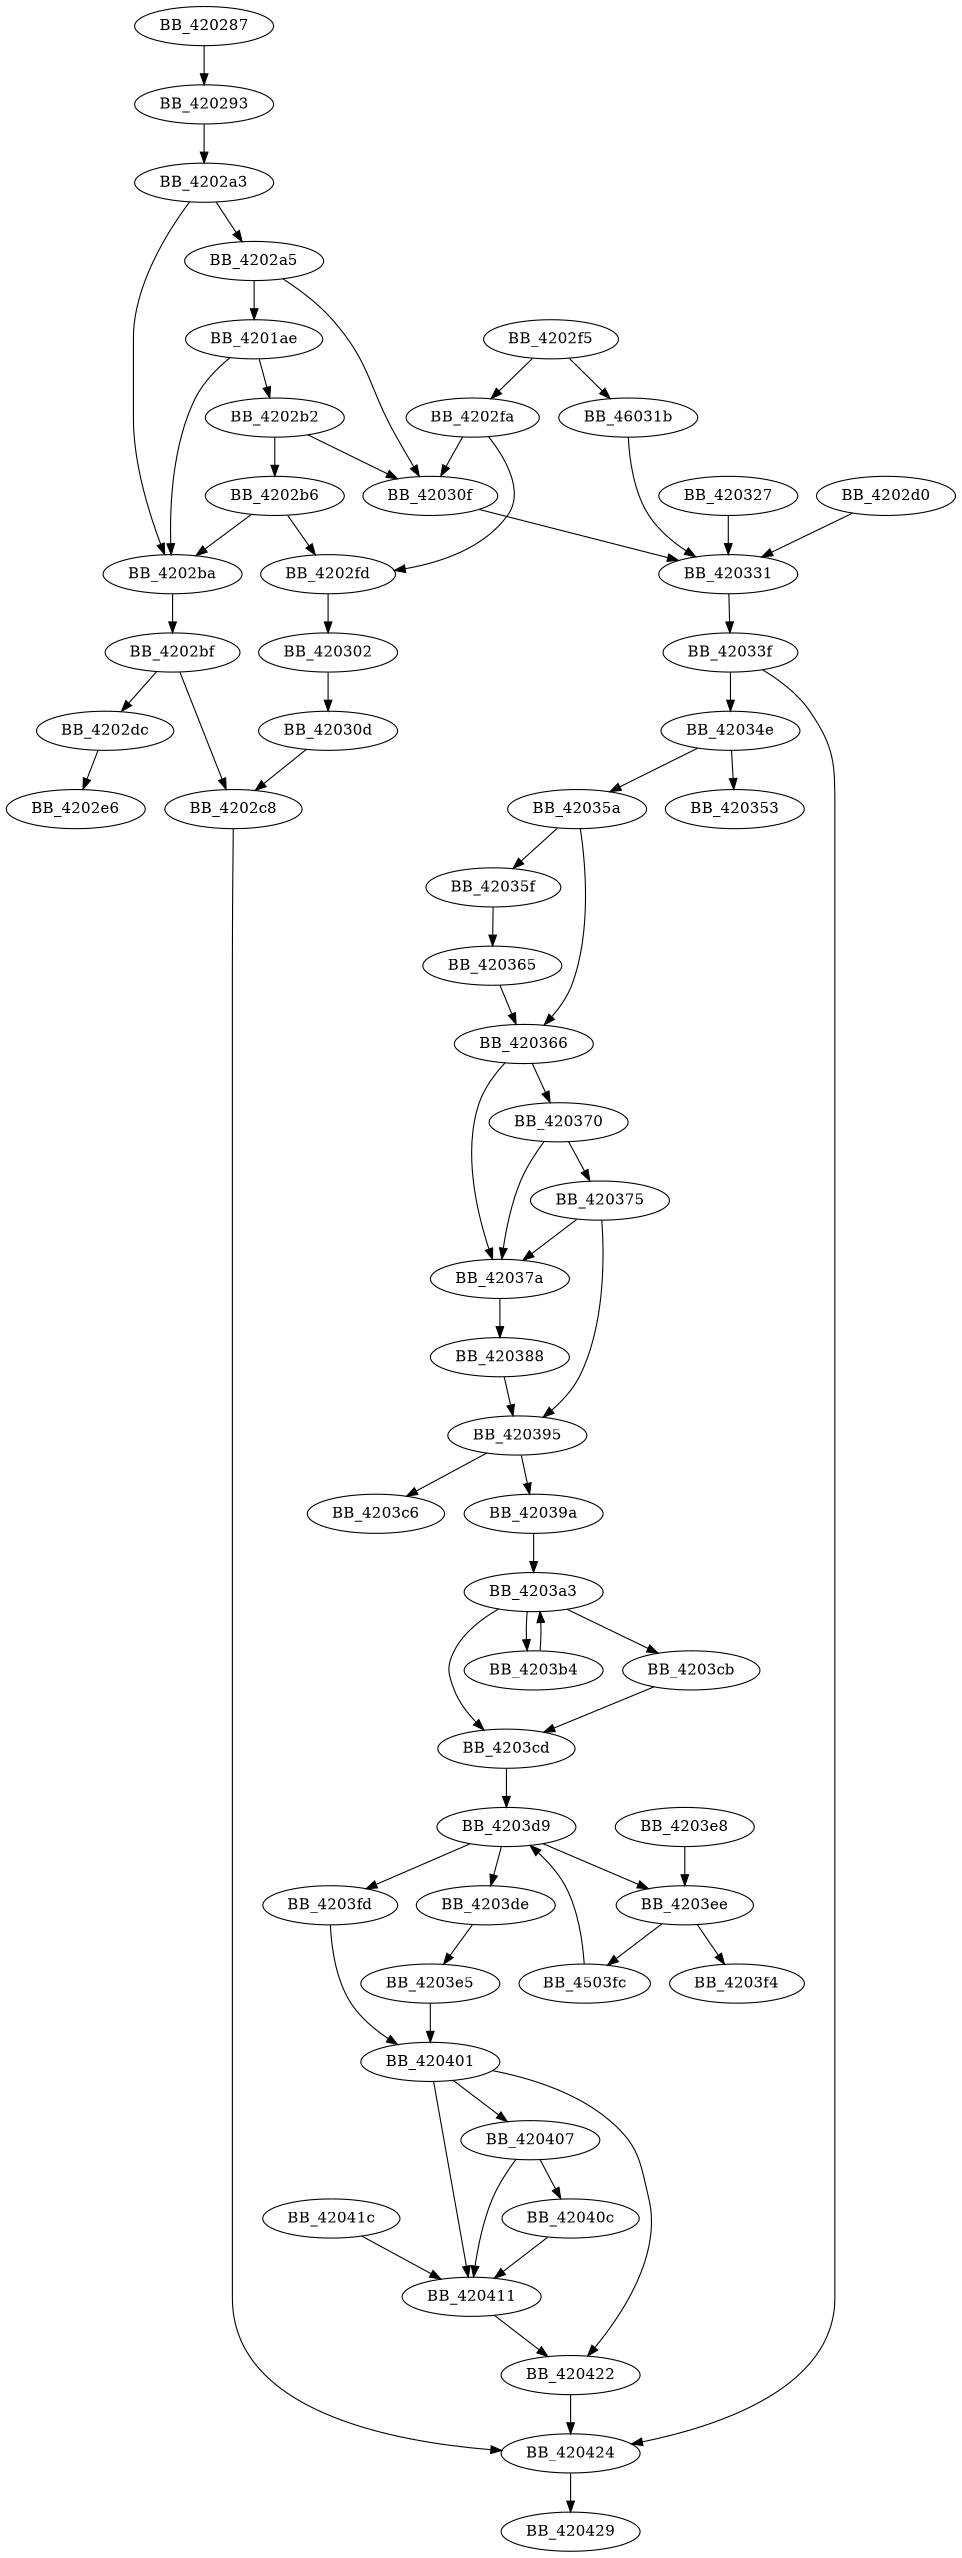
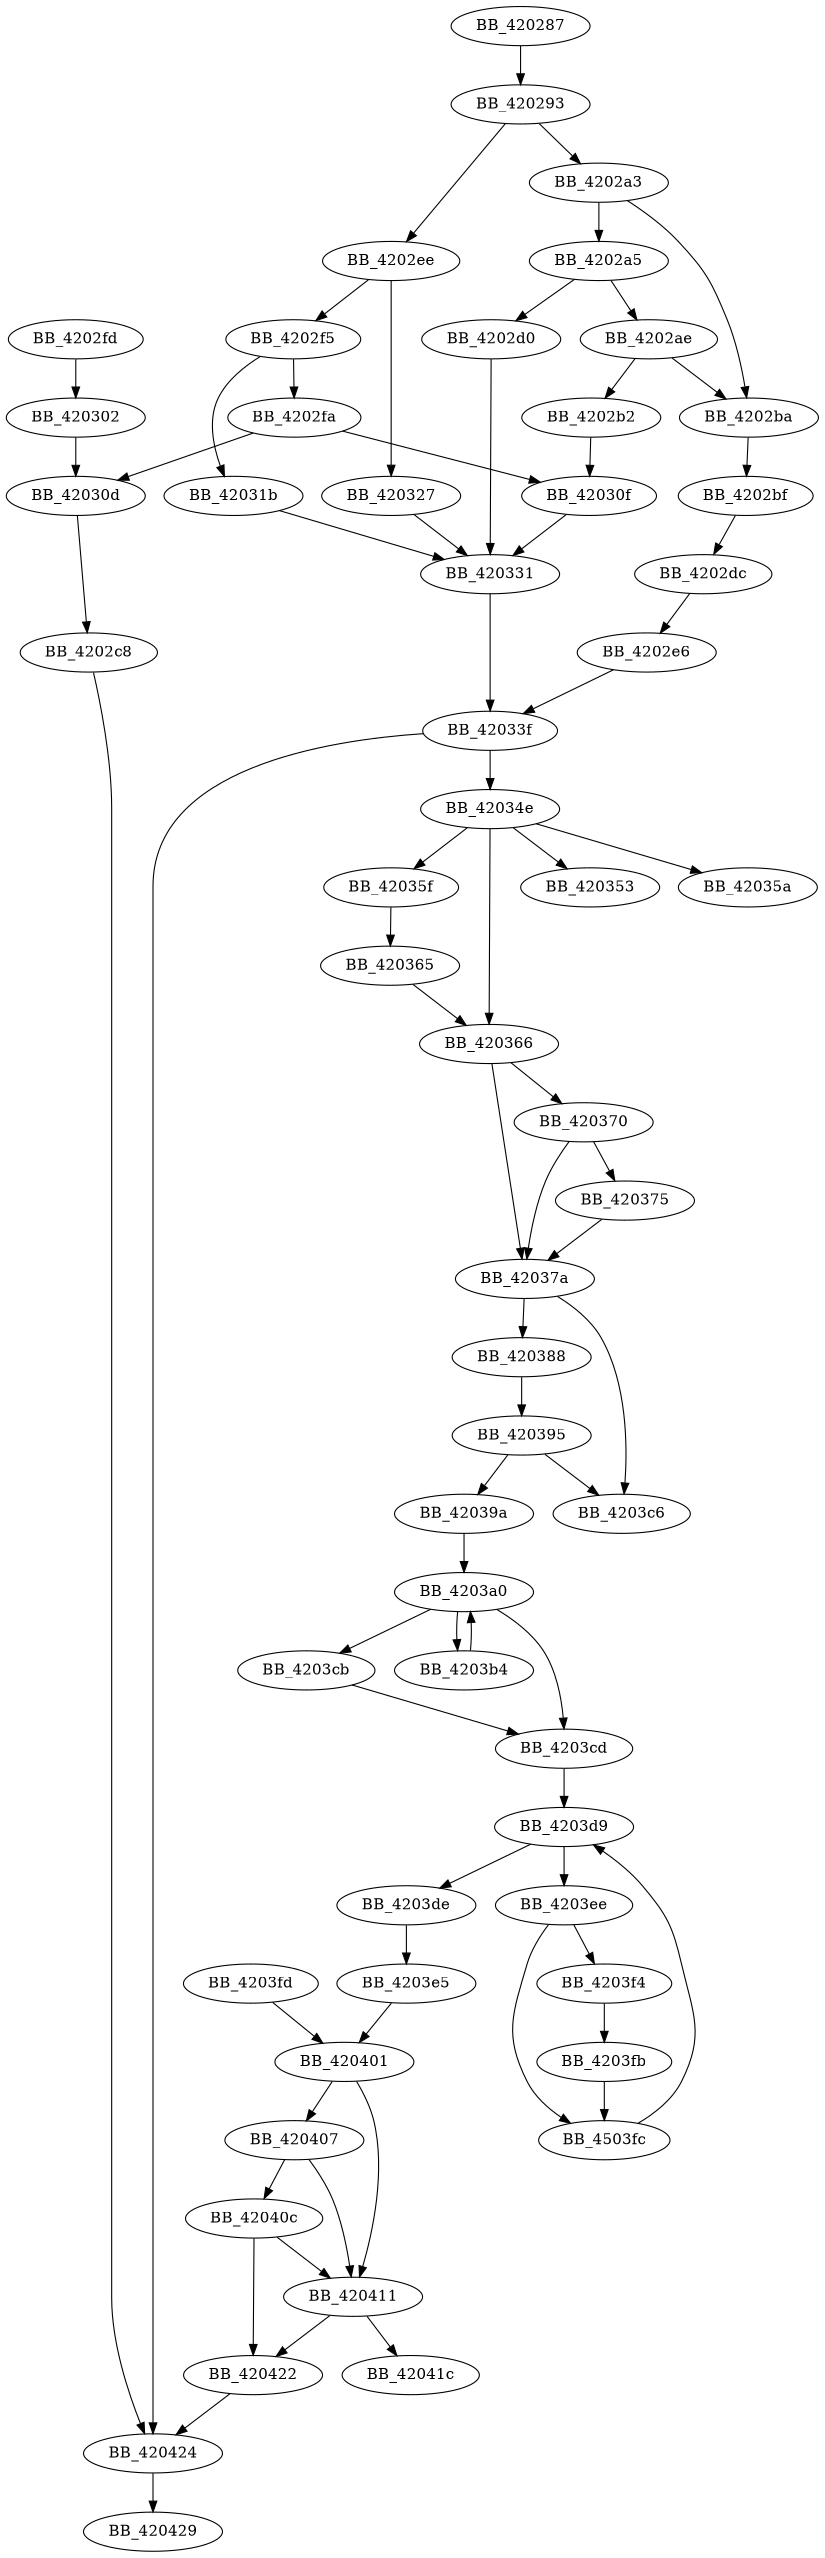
none -> (391, 261)
(254, 339) -> (649, 339)
(362, 362) -> (550, 297)
(628, 418) -> (233, 496)
(275, 496) -> none
(497, 527) -> (191, 455)
none -> (573, 689)
(201, 726) -> none
(539, 845) -> (445, 845)
(584, 926) -> (490, 921)
(597, 1322) -> none
none -> (617, 1379)
(534, 1592) -> (464, 1592)
(685, 1827) -> none
(423, 1864) -> none
none -> (604, 2062)
(643, 2172) -> (254, 2291)
(396, 2255) -> (379, 2332)
